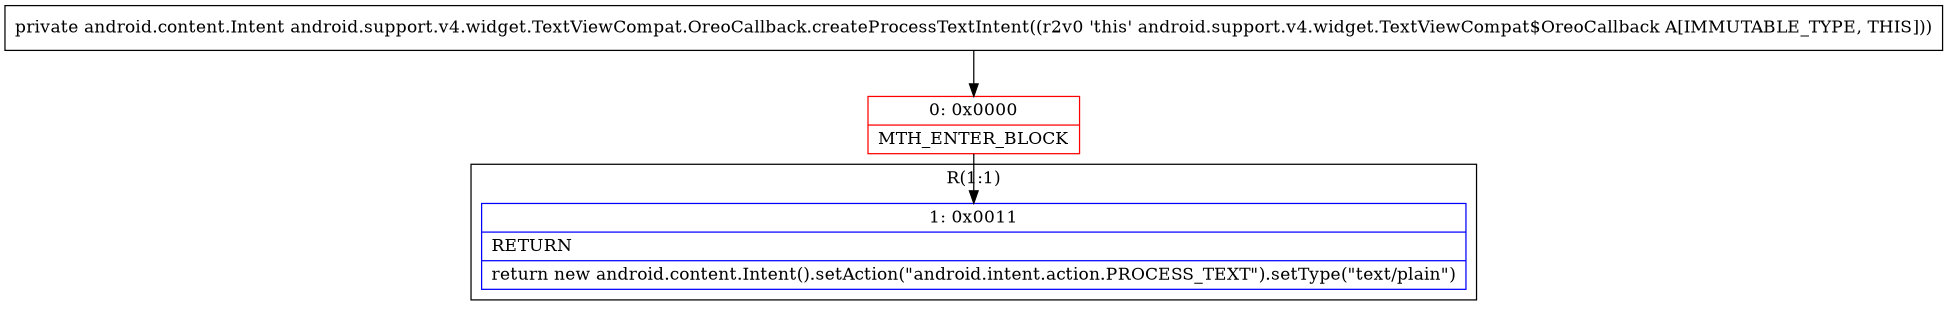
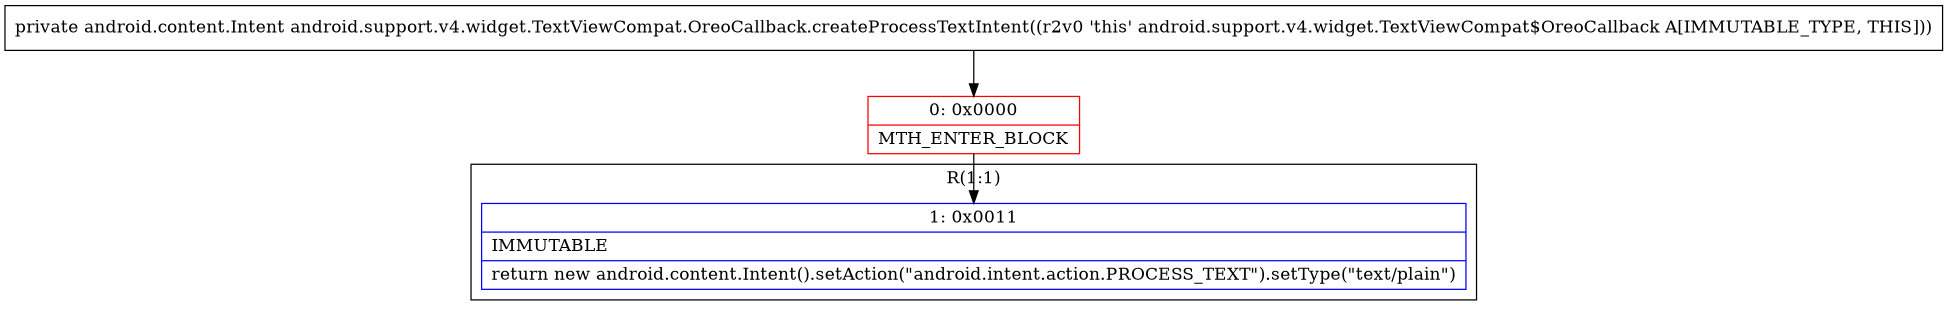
(532, 246) -> (550, 246)
